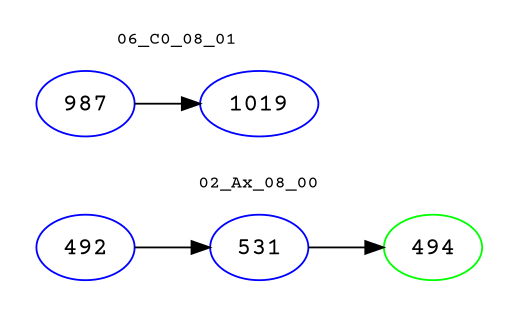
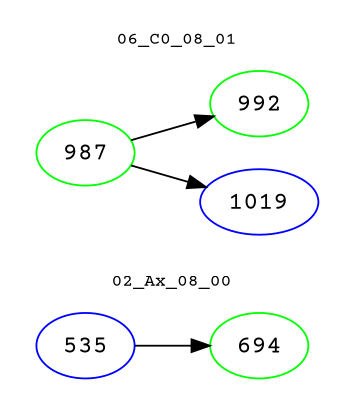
(86, 104) -> (86, 153)
none -> (259, 104)
(86, 247) -> none
(259, 247) -> (86, 346)
(433, 247) -> (259, 346)
